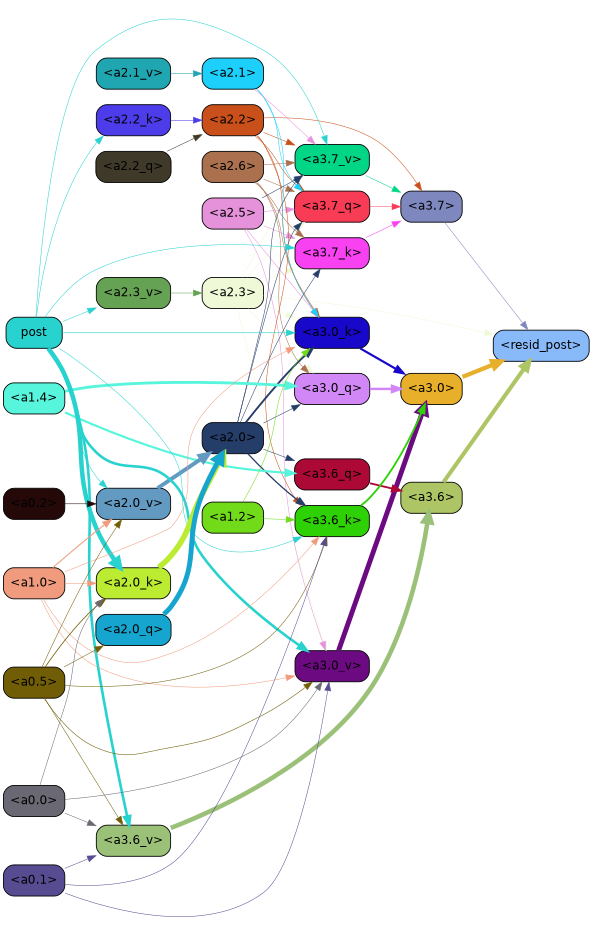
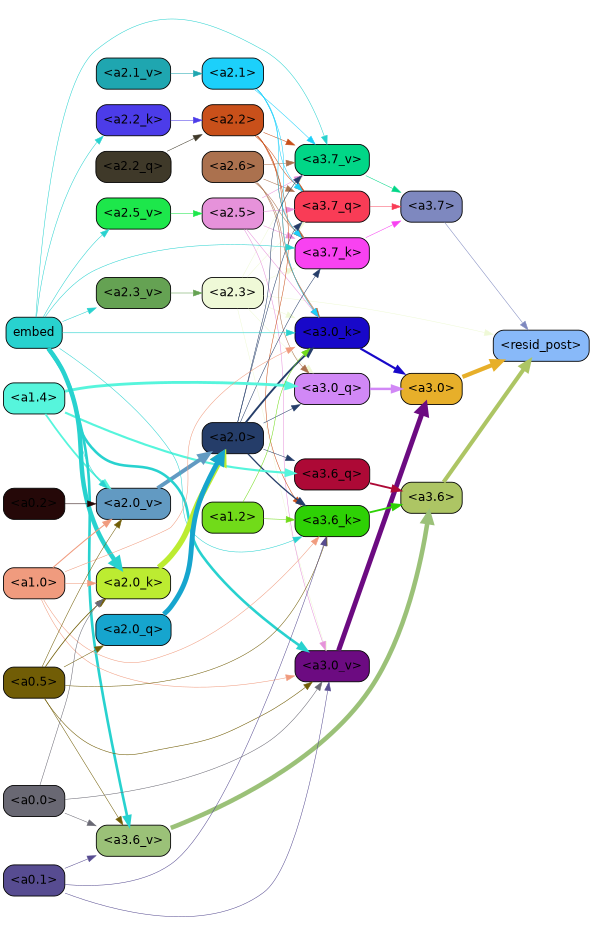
(281, 112) -> (282, 113)
(350, 129) -> (278, 183)
none -> (278, 160)
(275, 191) -> (274, 192)
none -> (133, 214)
(34, 333) -> (34, 333)
none -> (72, 450)
(396, 462) -> (381, 510)
